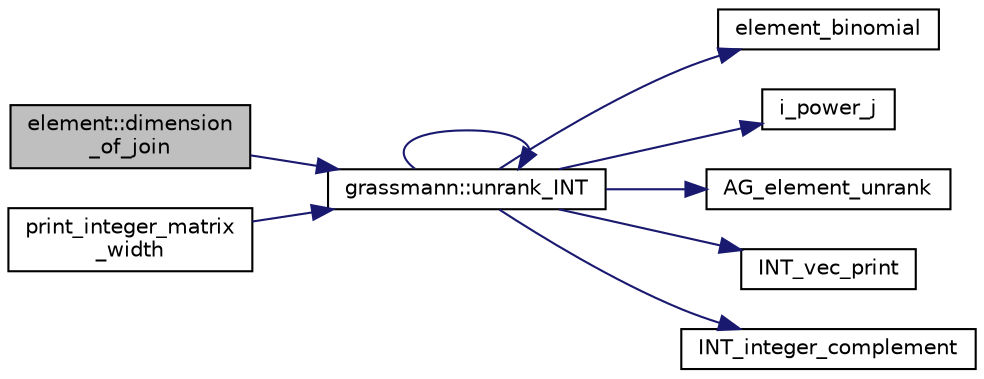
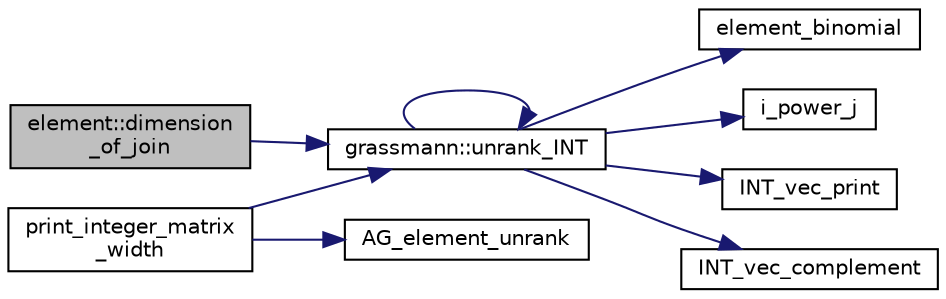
(646, 189) -> (288, 240)
(828, 349) -> (810, 269)
